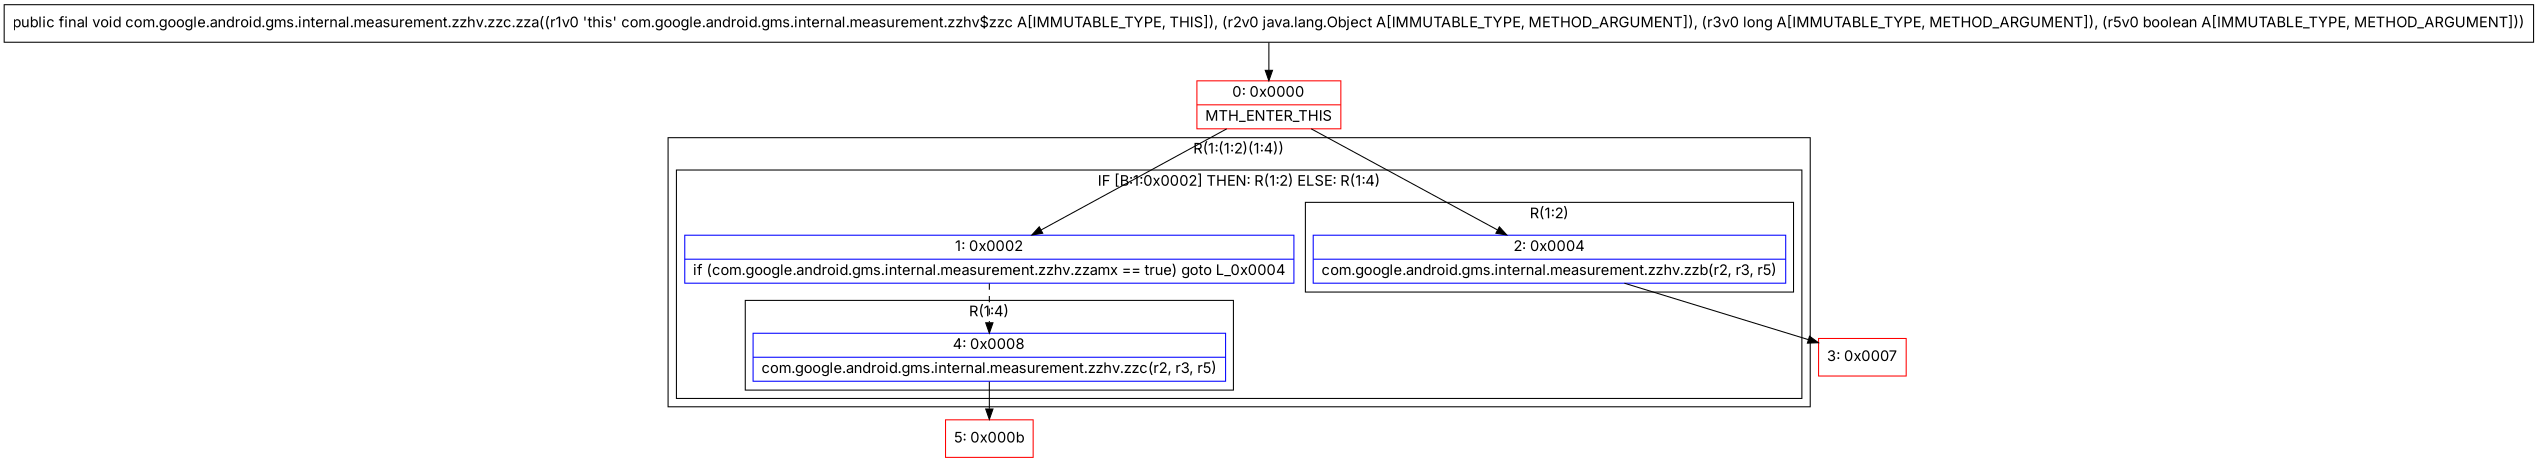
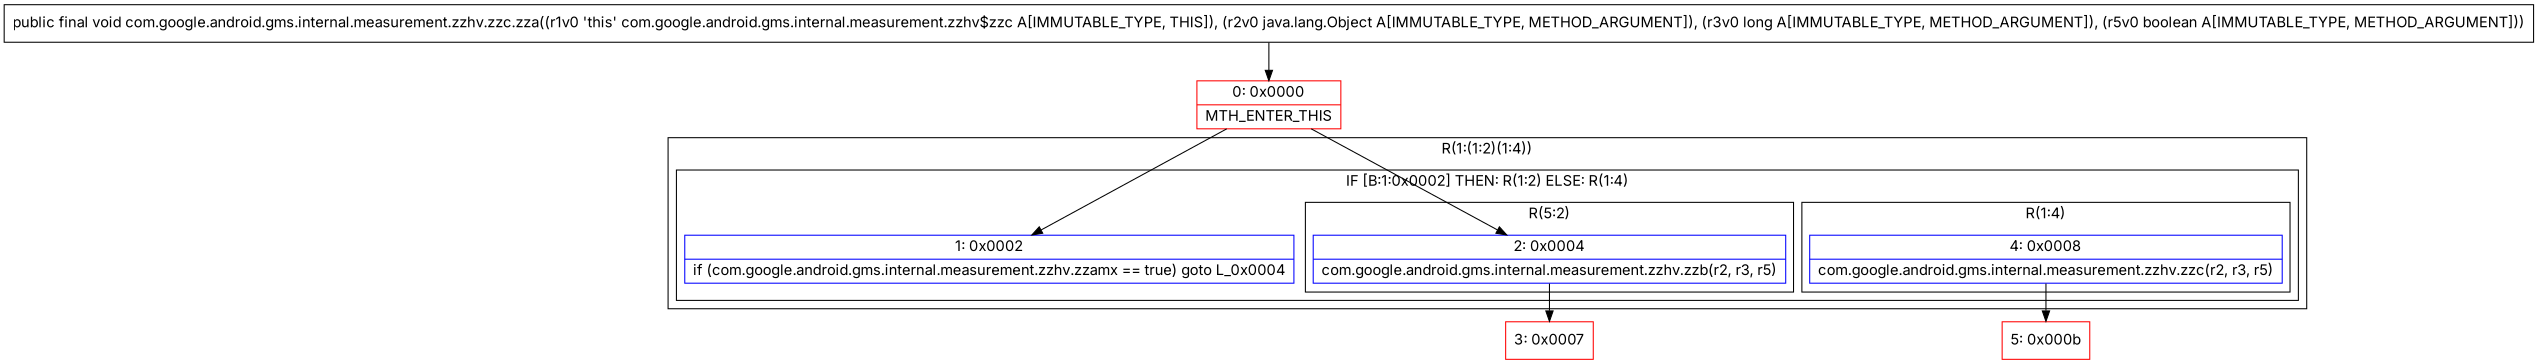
(1549, 214) -> (1549, 214)
(989, 307) -> none
